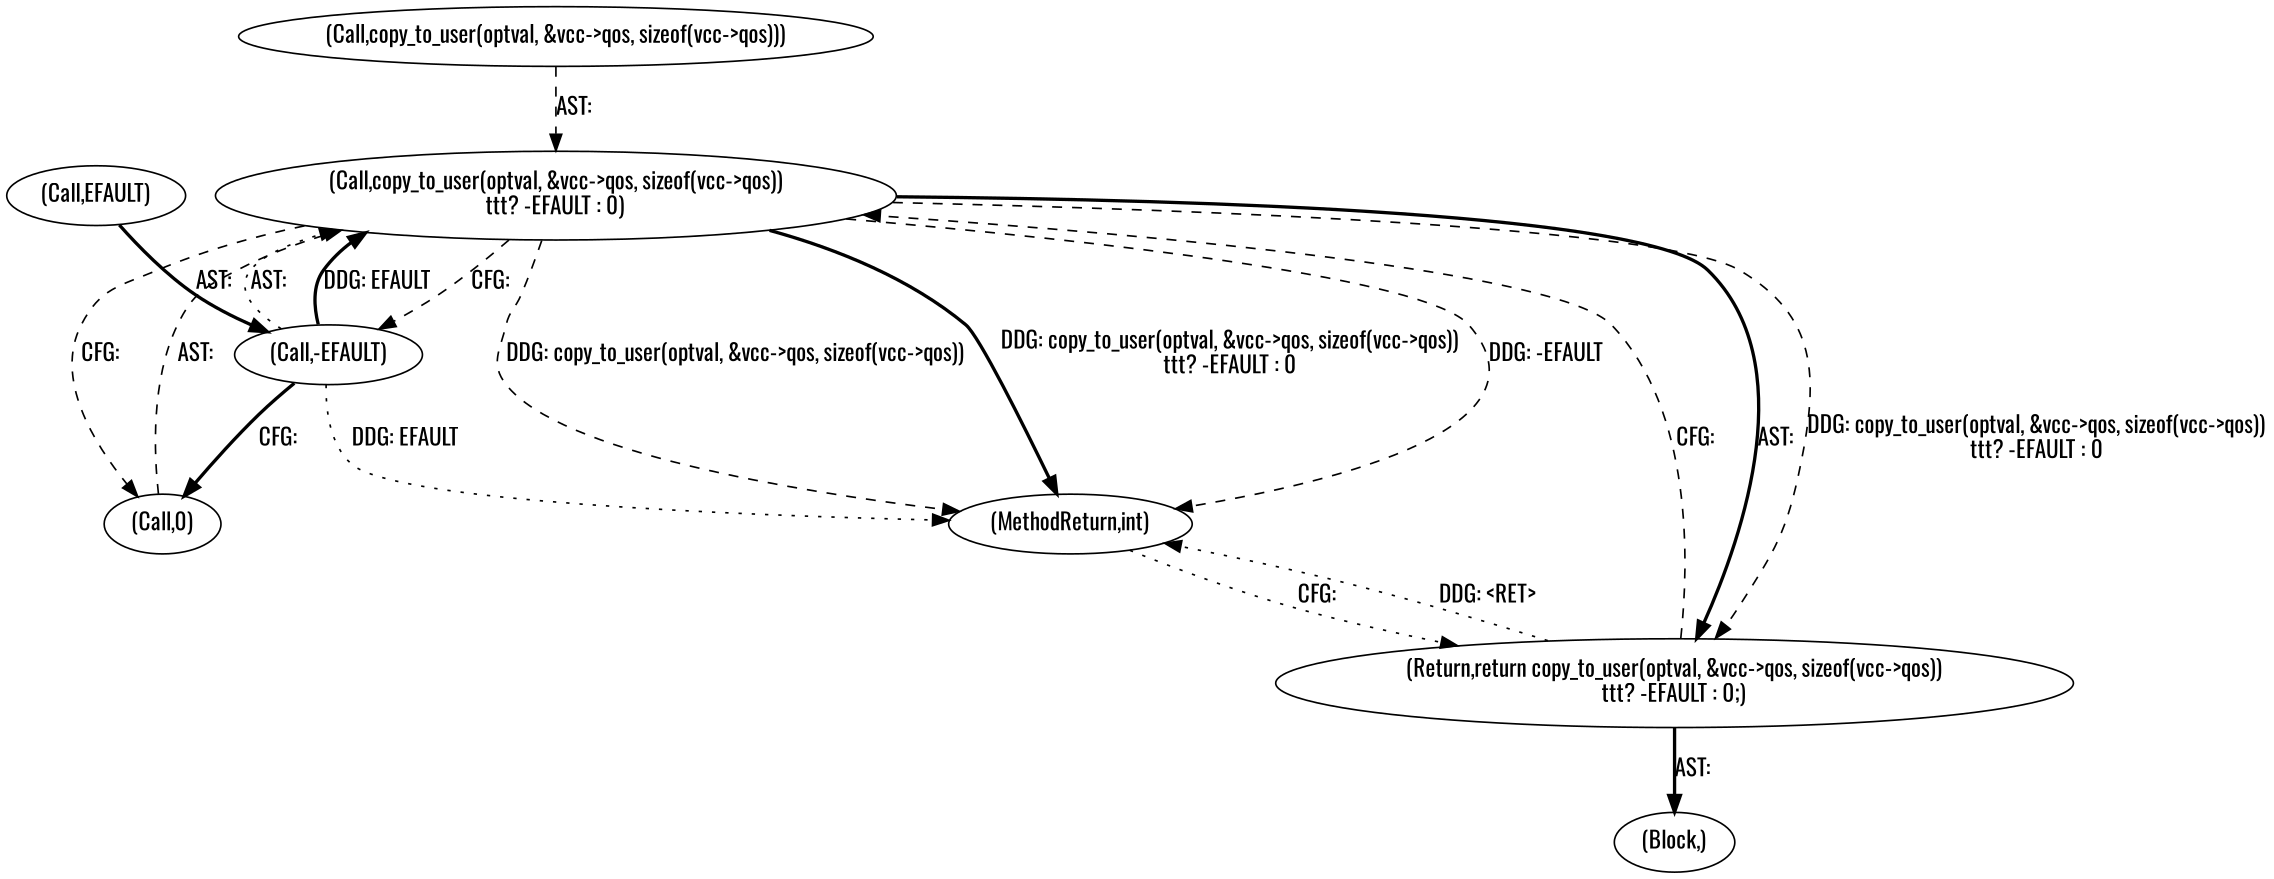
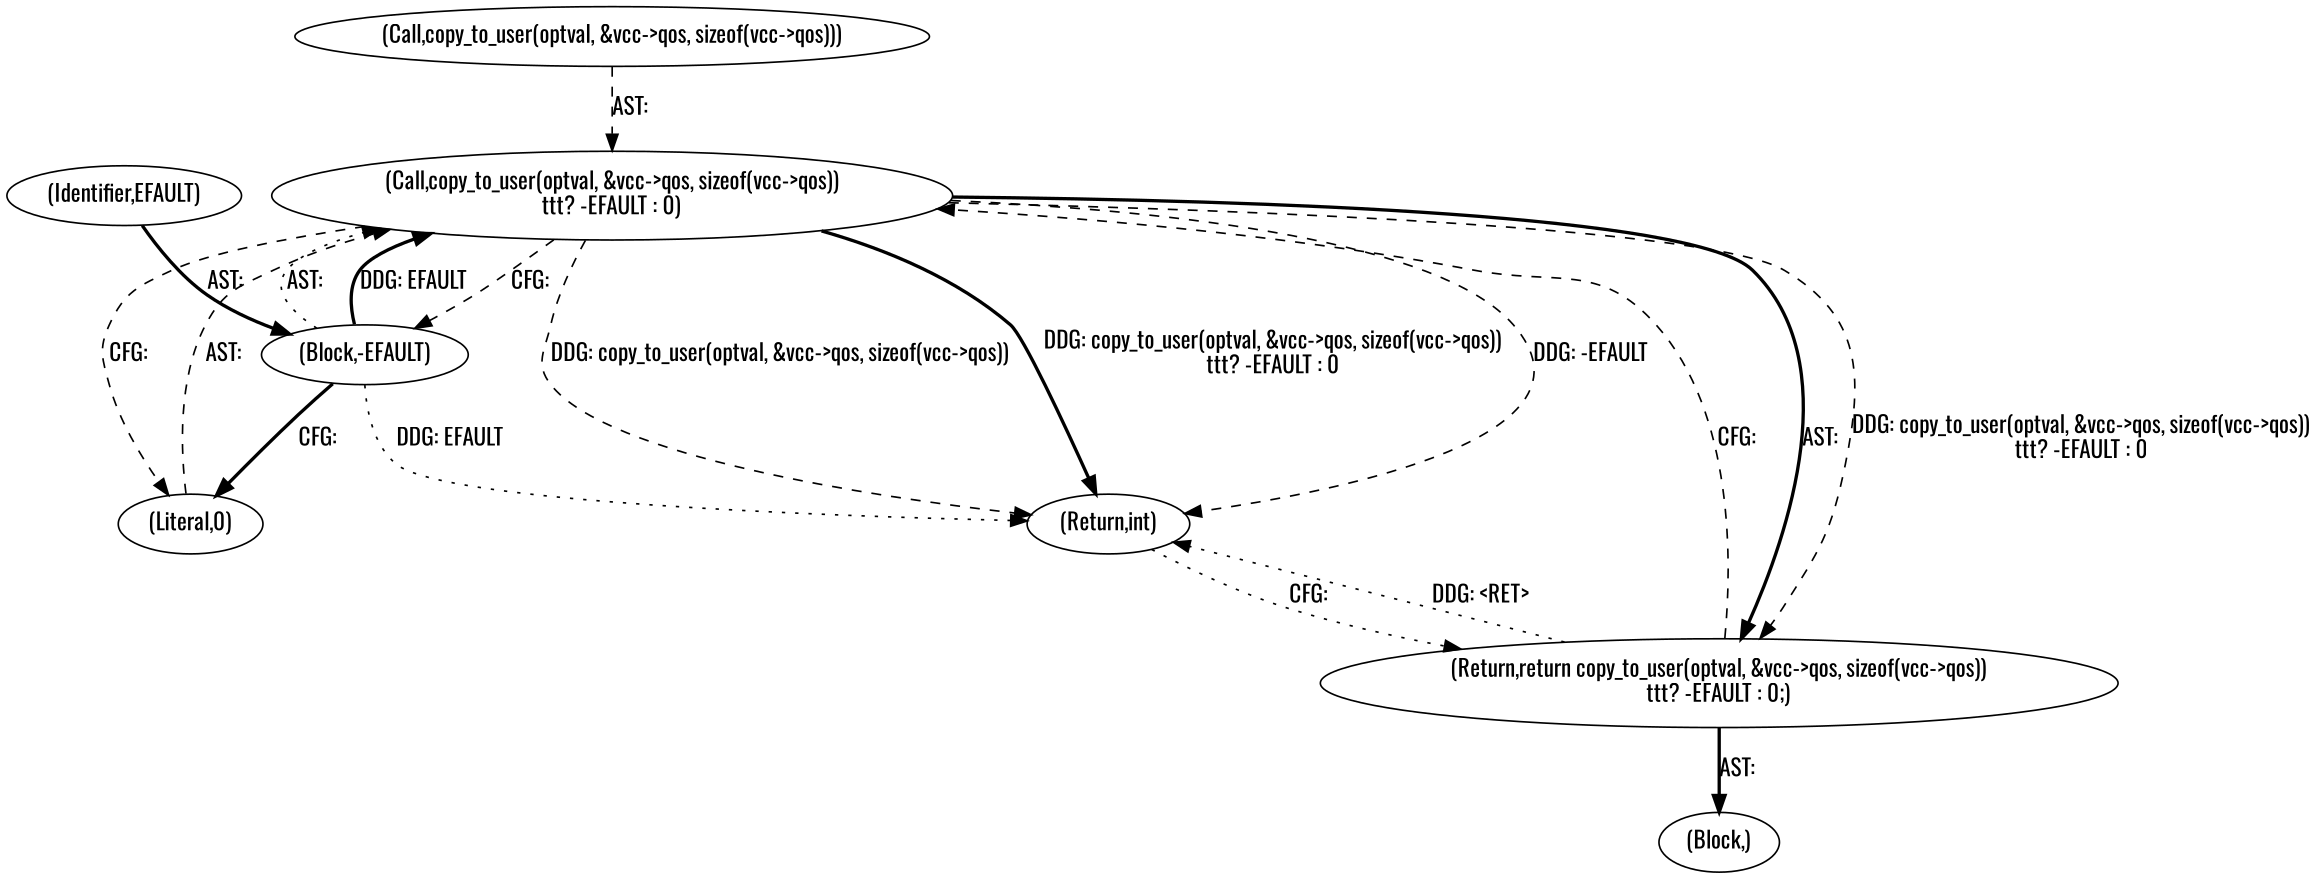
(96, 196) -> (124, 196)
(329, 355) -> (365, 355)
(163, 524) -> (191, 524)
(1070, 524) -> (1108, 524)
